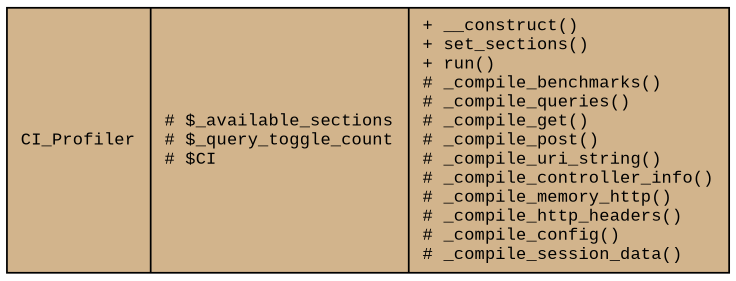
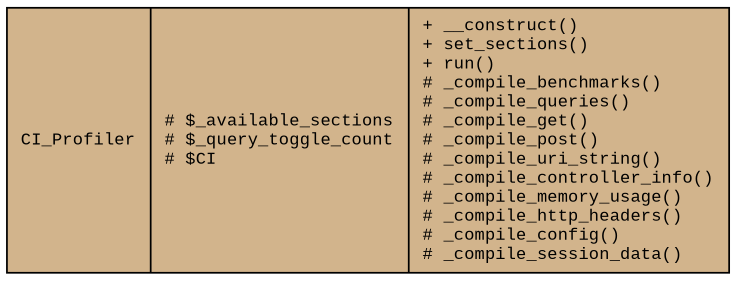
(548, 197) -> (553, 197)
